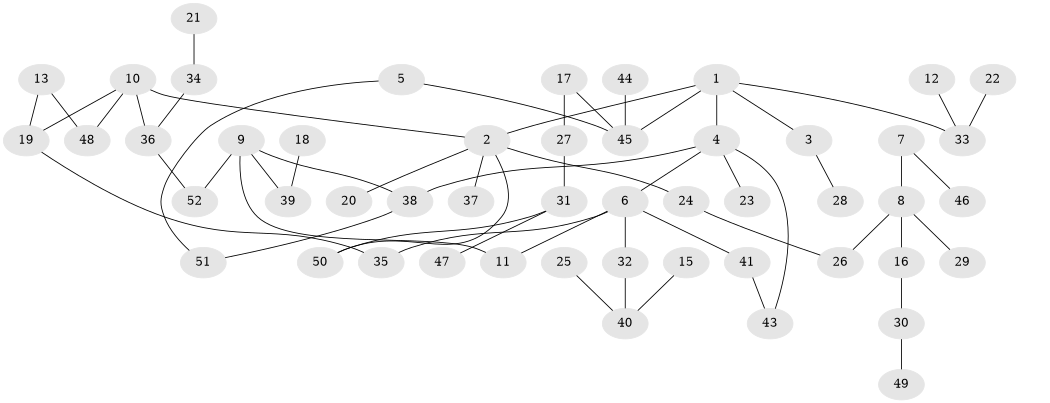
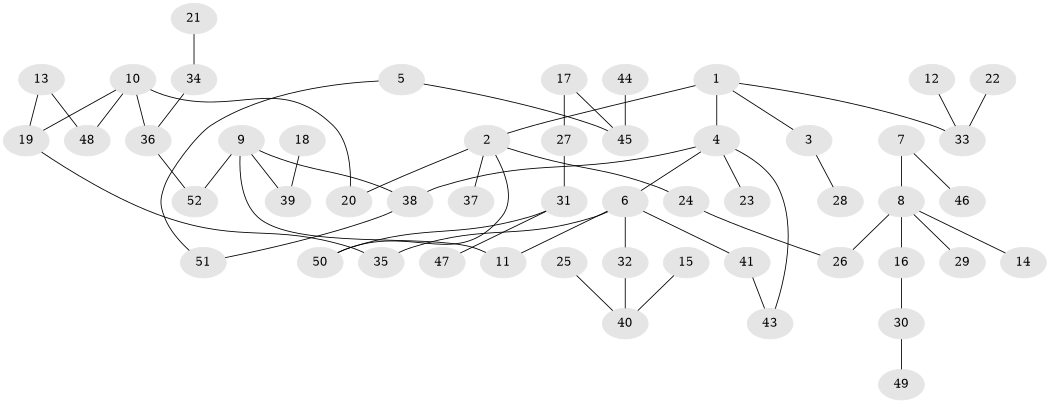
(671, 110) -> none
(307, 117) -> (290, 101)
none -> (1023, 263)
